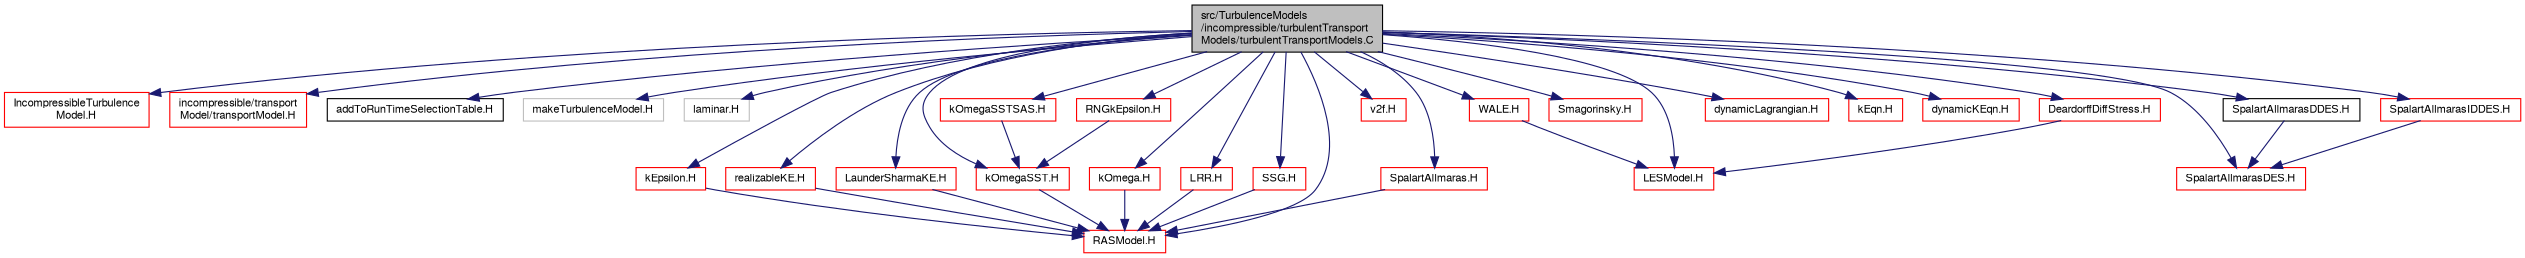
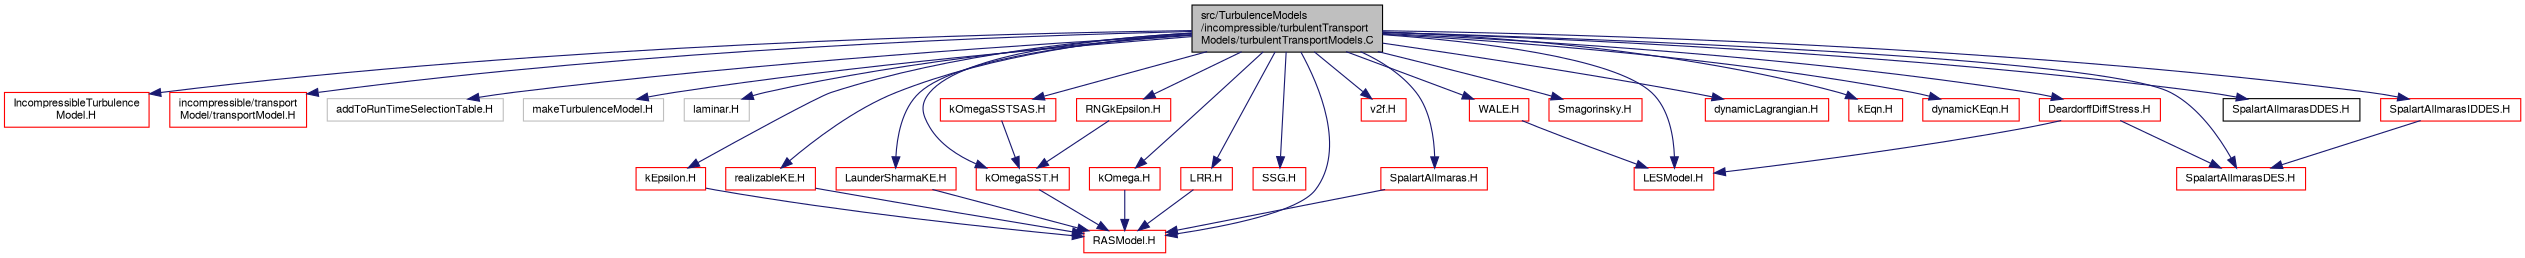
(415, 110) -> (415, 110)
(2270, 140) -> (2165, 142)
(1207, 208) -> none
